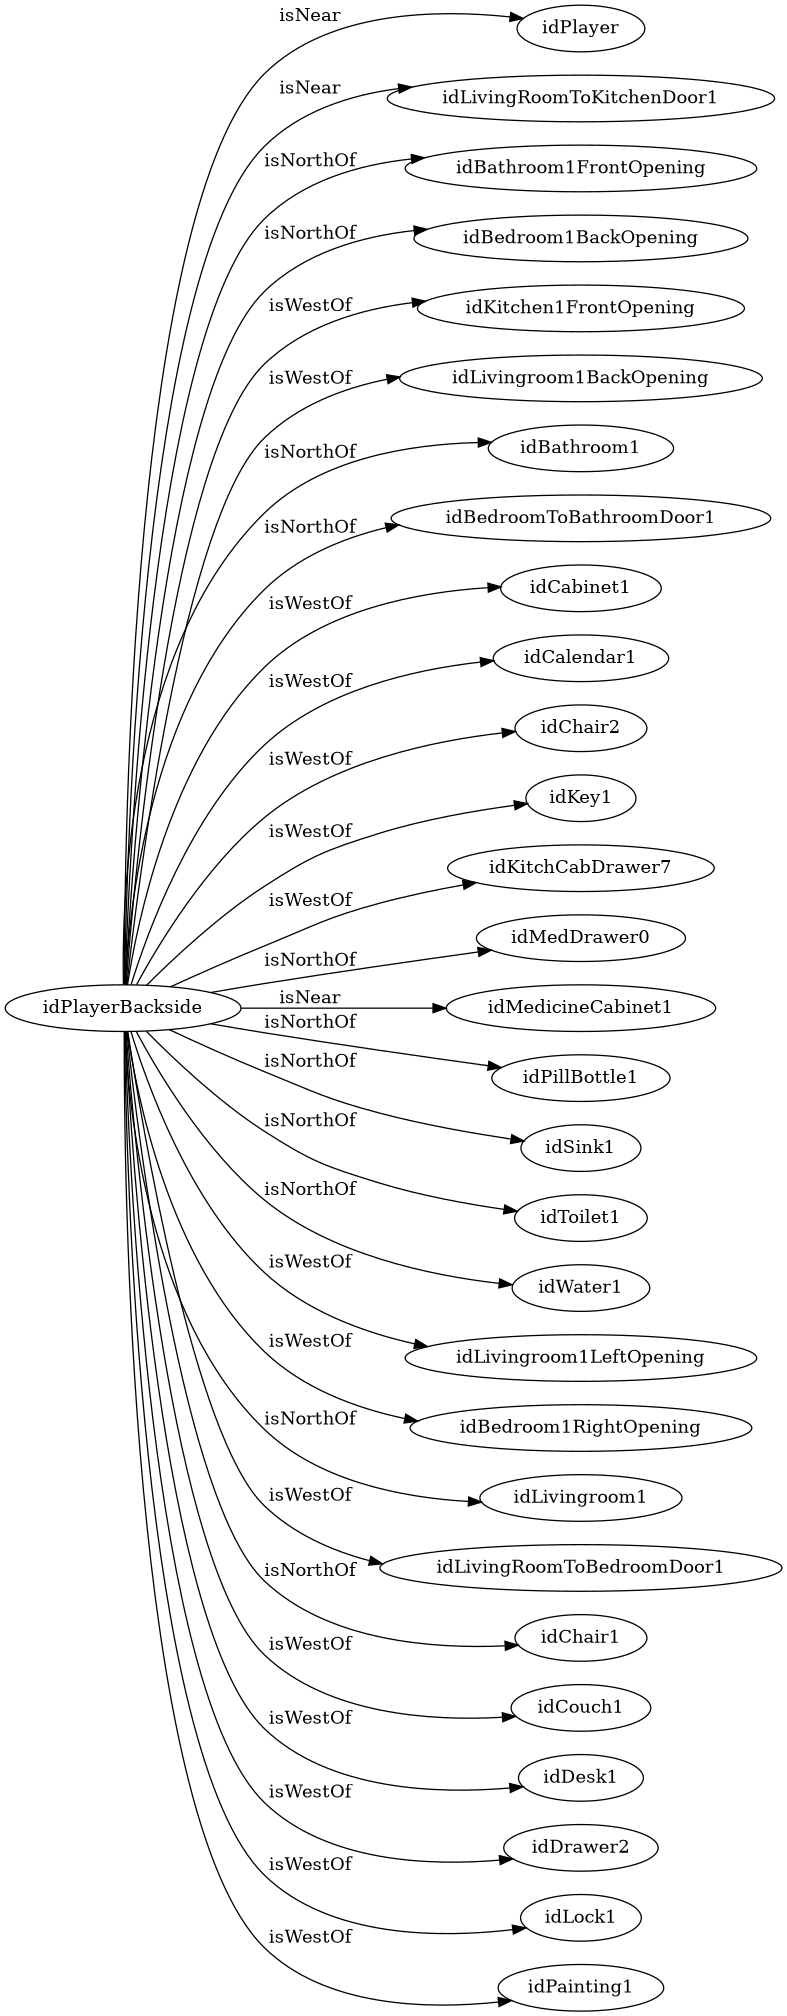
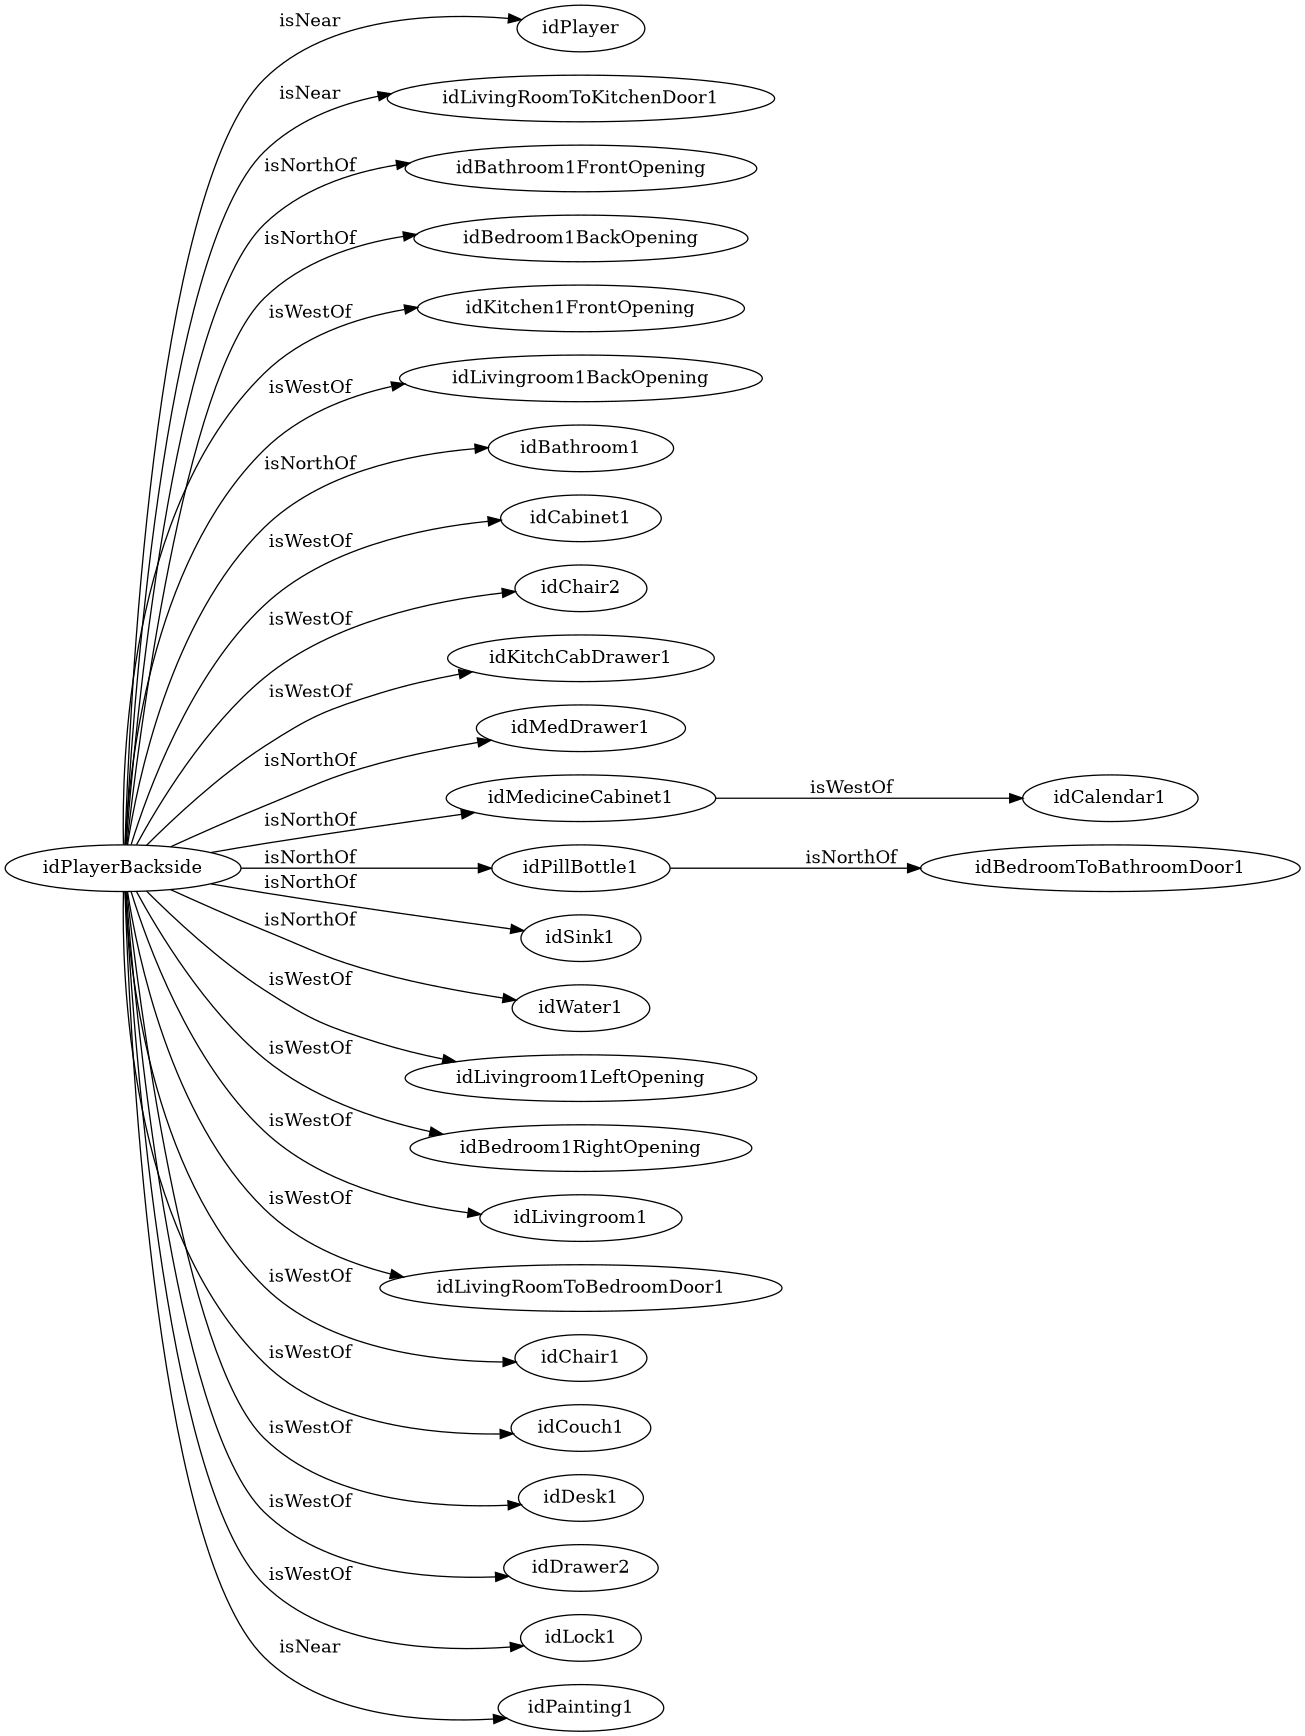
(186, 710) -> (789, 868)
(250, 760) -> (863, 798)
(581, 798) -> none
(581, 868) -> (581, 658)
(581, 938) -> (581, 728)
(310, 998) -> (310, 821)
(581, 1218) -> none
(310, 1420) -> (310, 1122)
(310, 1571) -> (310, 1277)
(310, 1938) -> (310, 1648)
